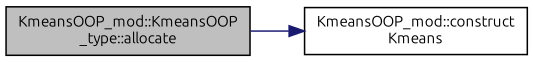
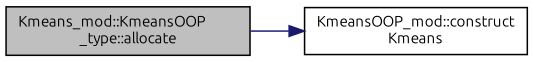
(128, 31) -> (128, 31)
